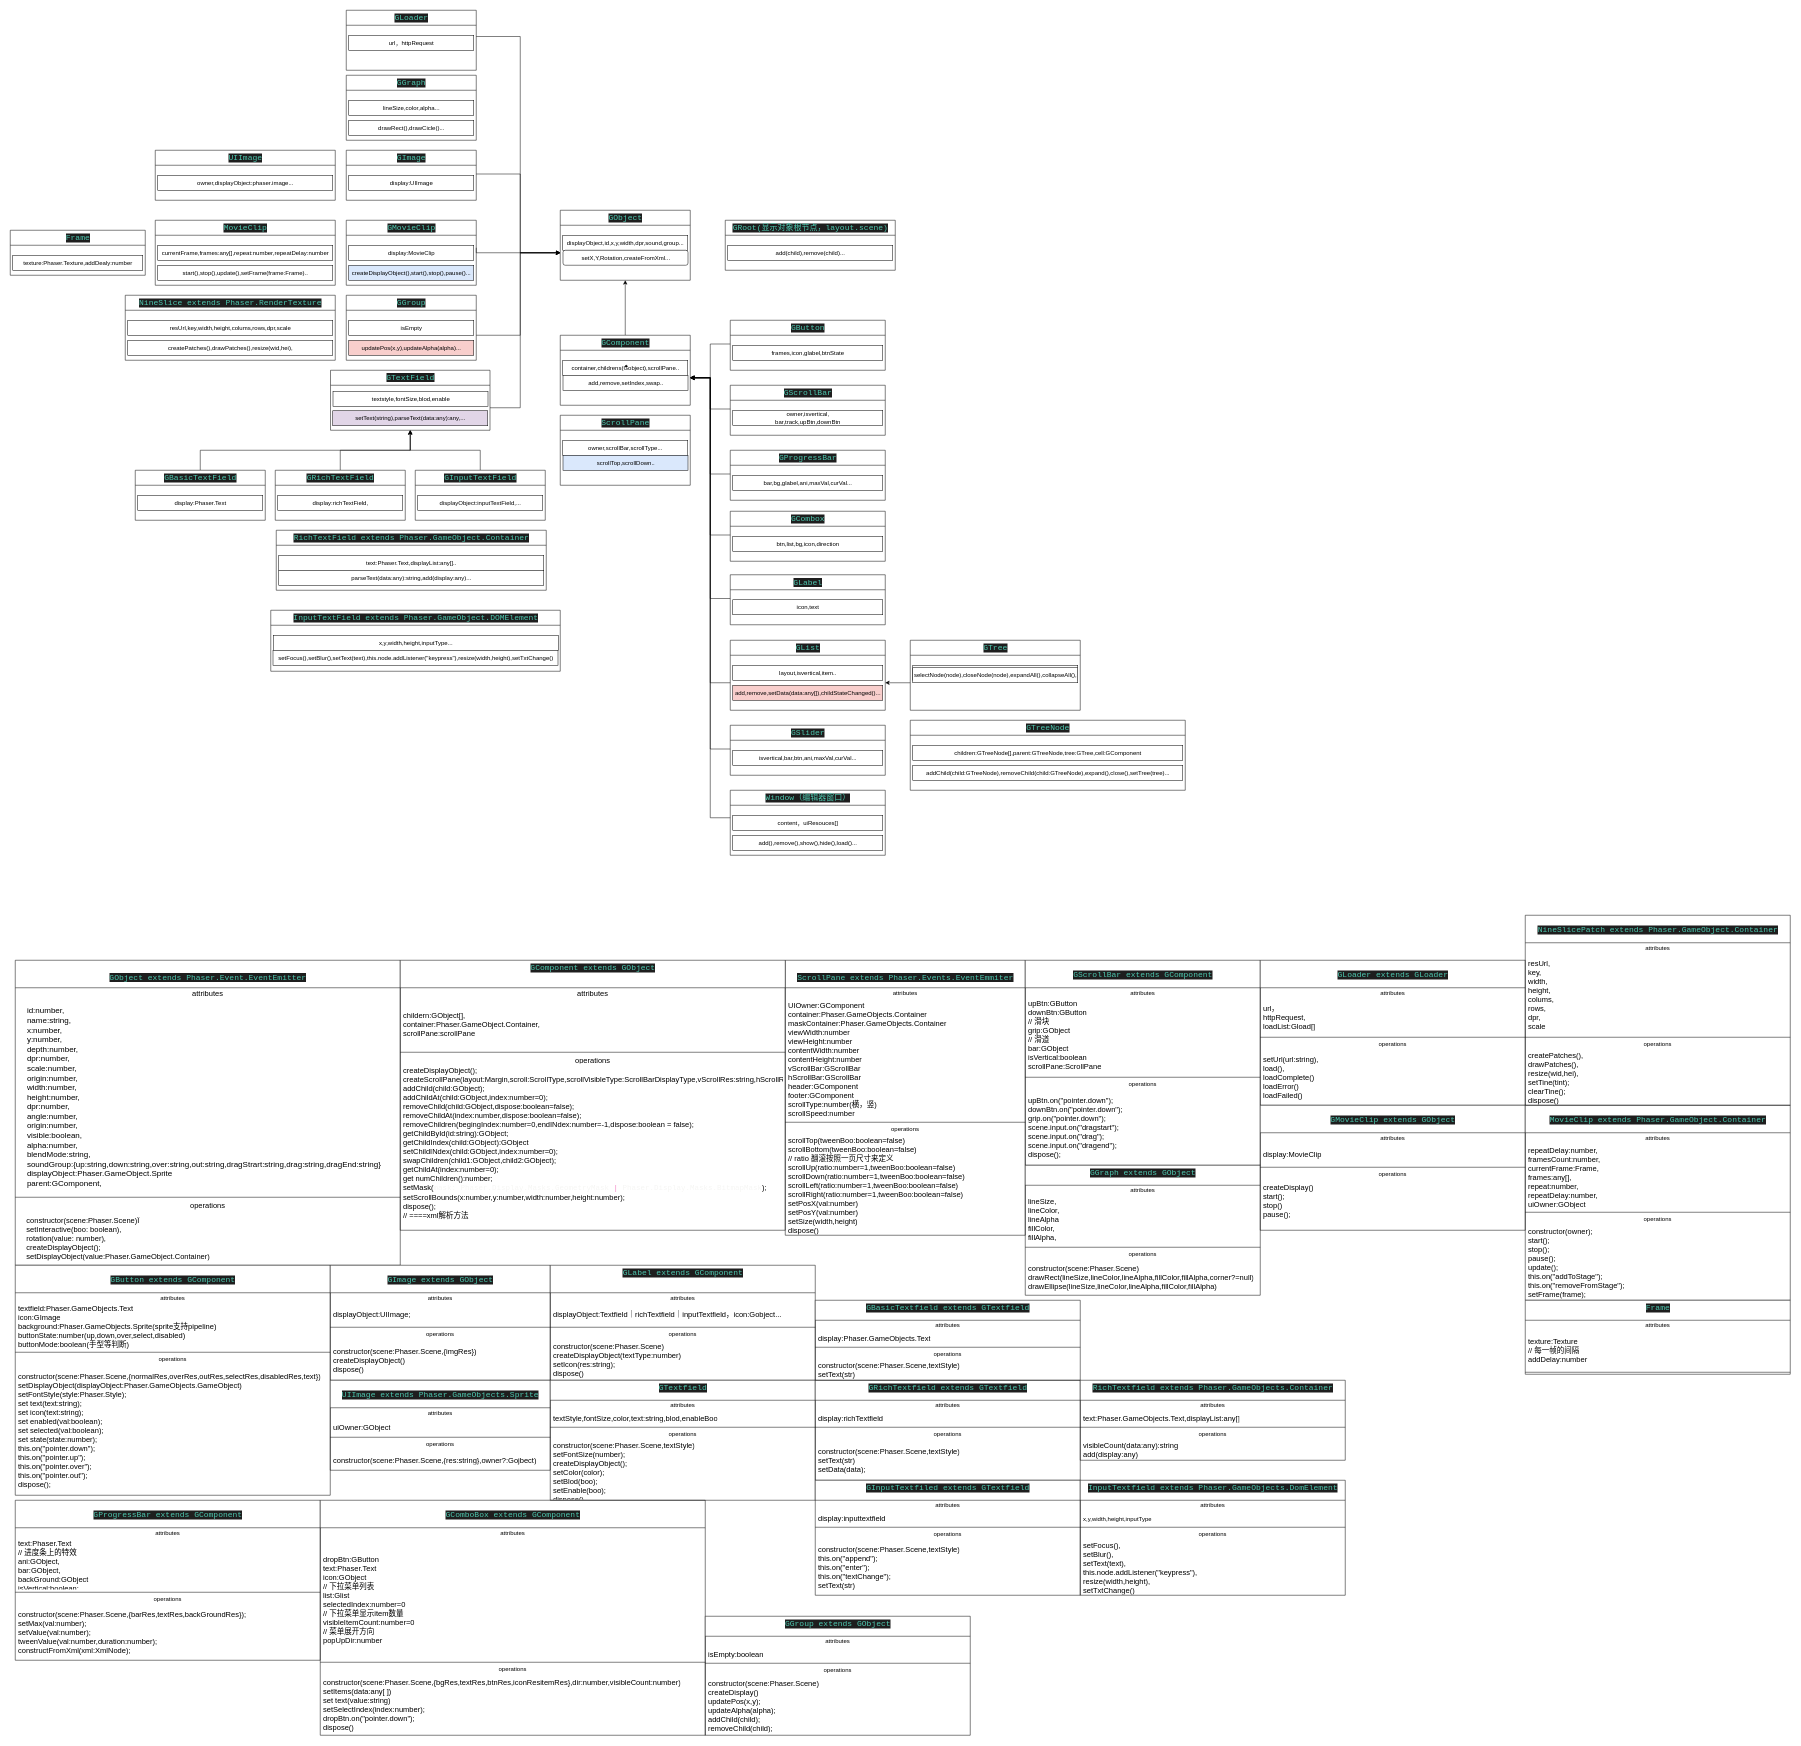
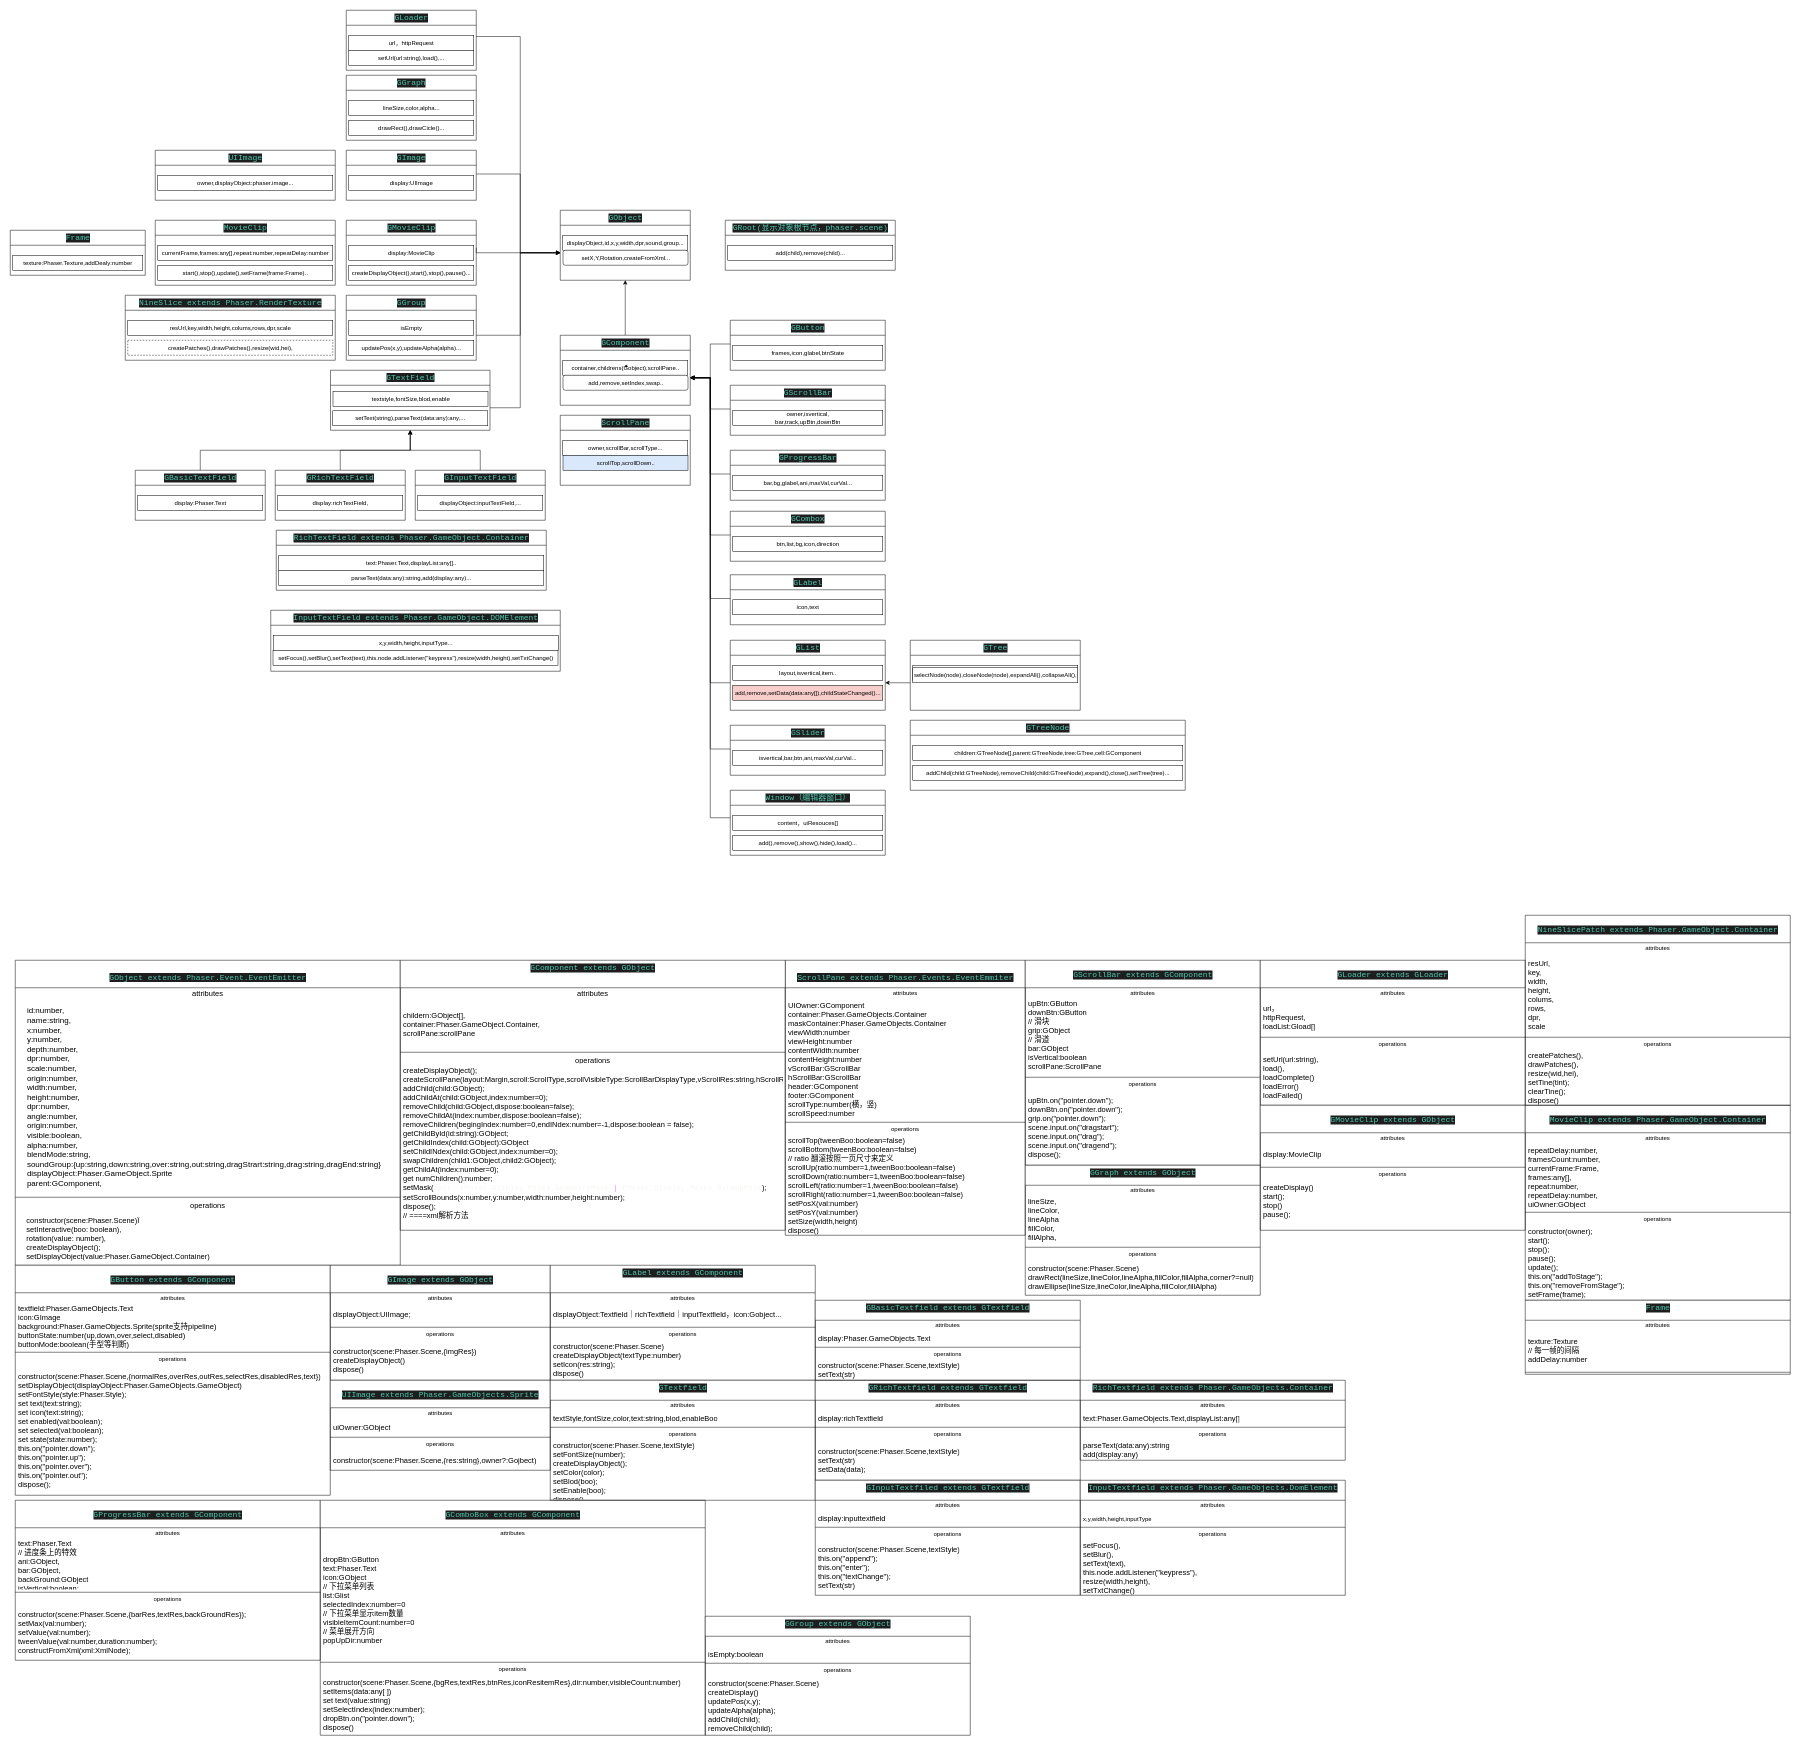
none -> (411, 58)
(811, 227) -> (811, 227)
(411, 273) -> (411, 273)
(230, 348) -> (230, 348)
(411, 348) -> (411, 348)
(626, 383) -> (626, 383)
(410, 418) -> (410, 418)
(1127, 1450) -> (1125, 1450)
